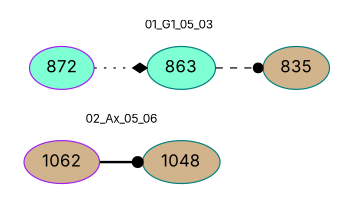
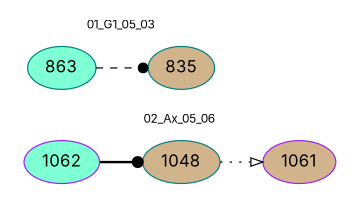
(62, 68) -> none
(62, 162) -> (62, 162)
none -> (299, 162)
